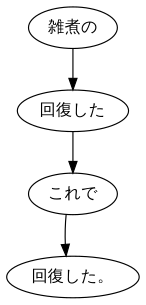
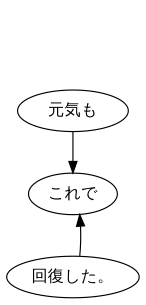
(73, 28) -> none
(73, 111) -> (73, 111)
(65, 229) -> (81, 241)
